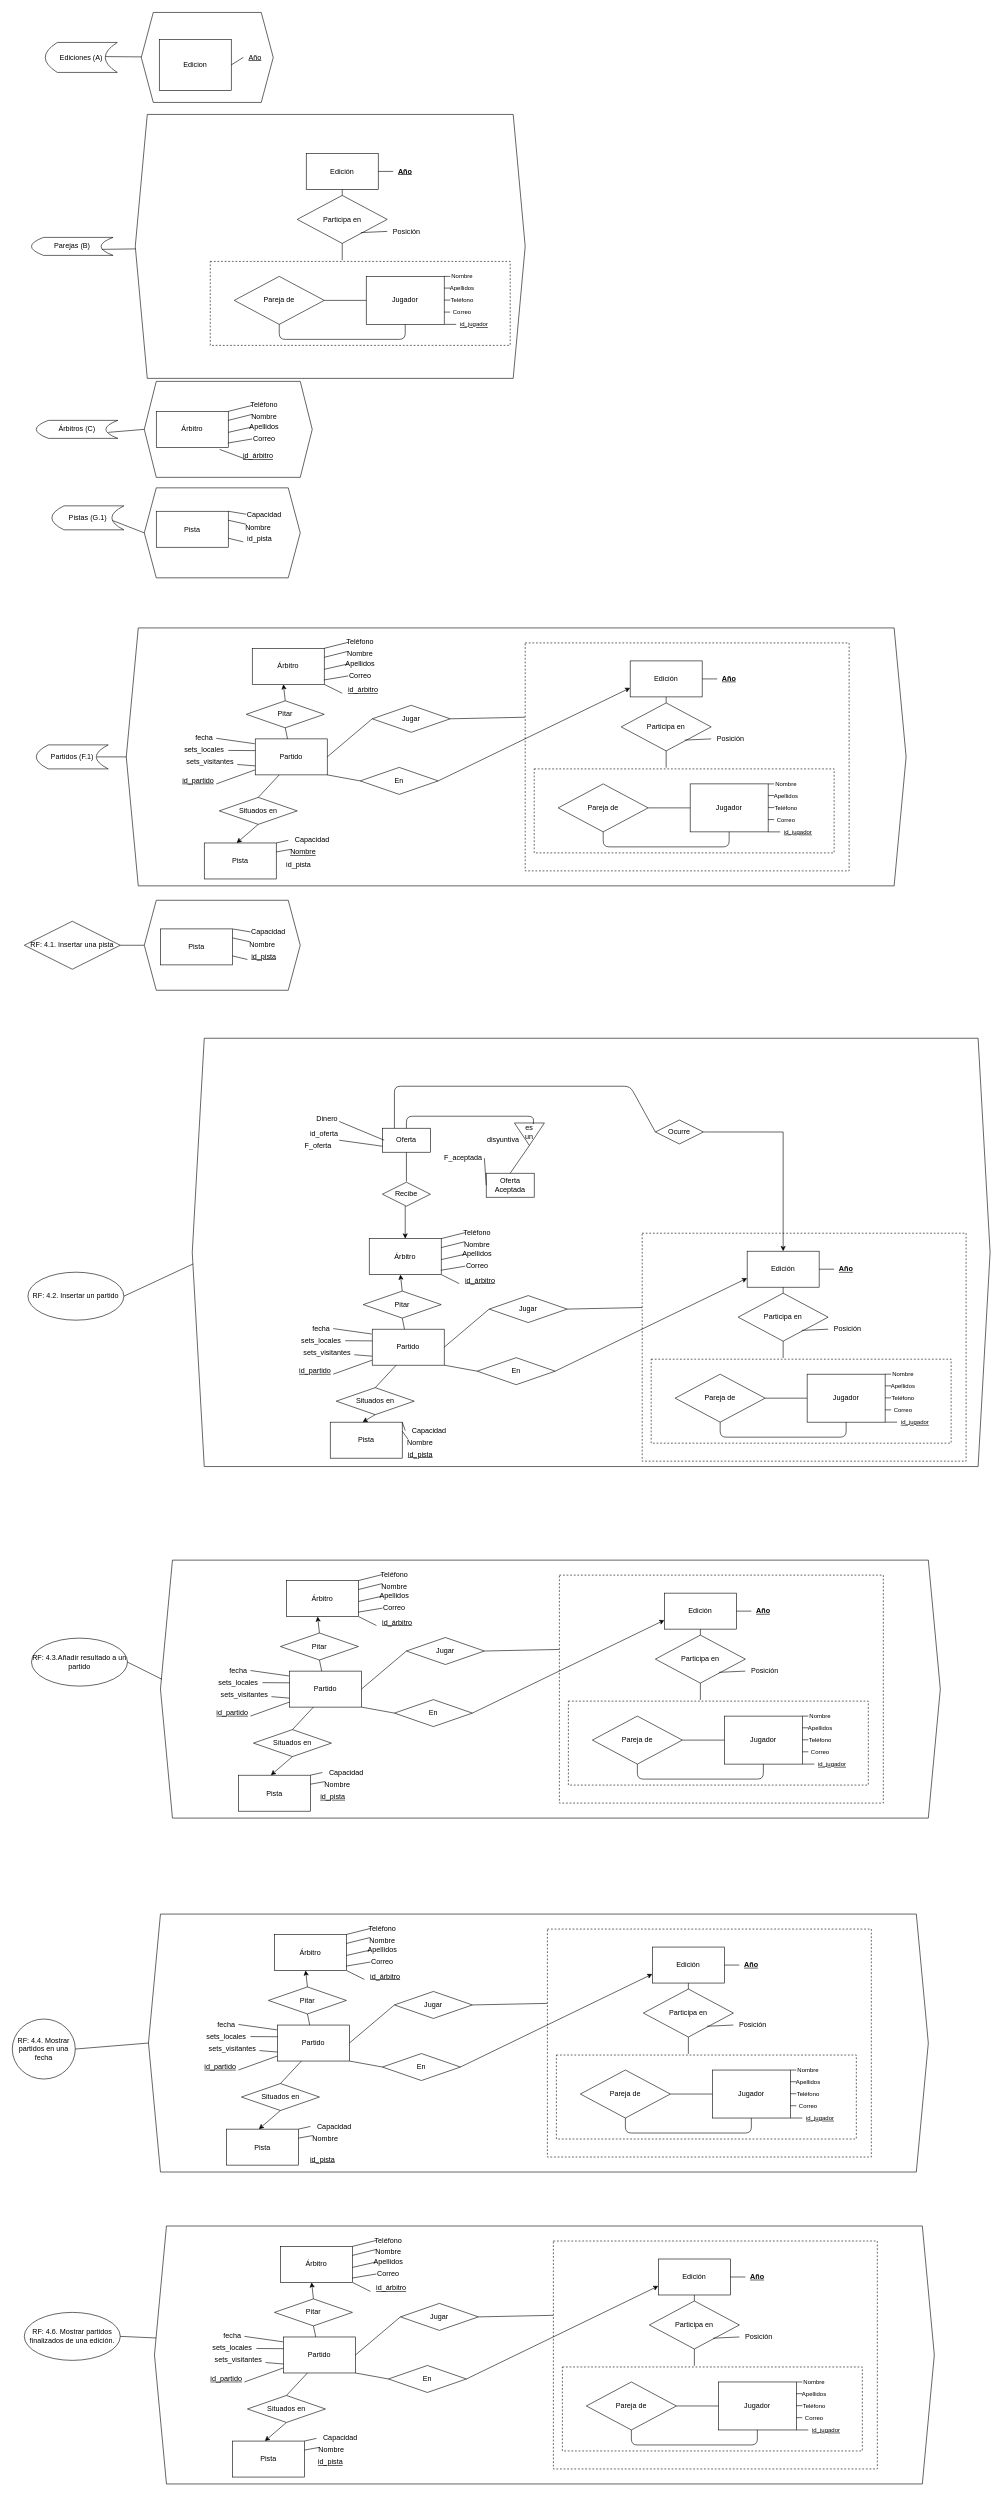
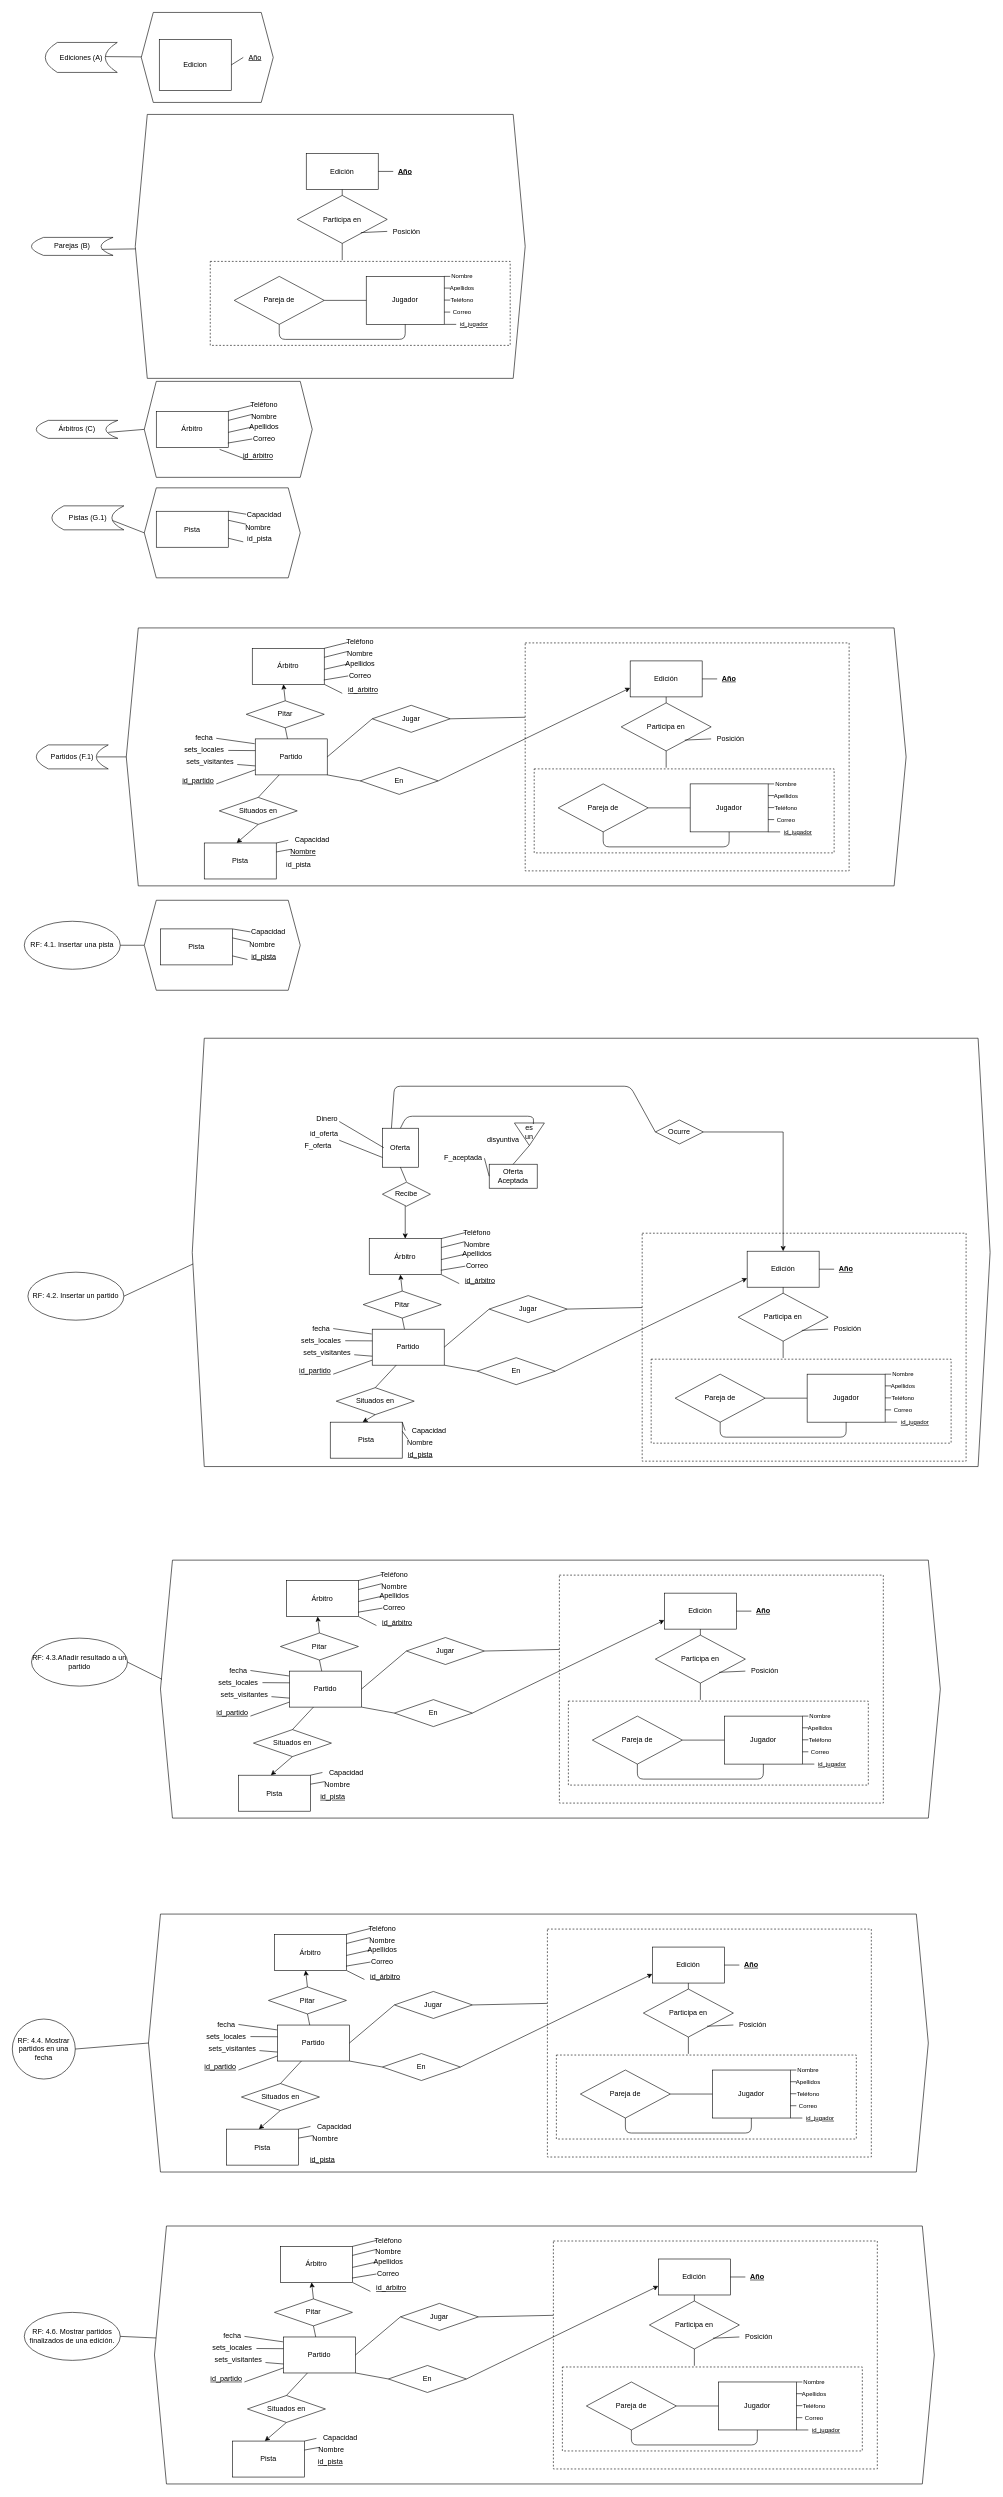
(72, 945) -> (72, 945)
(407, 1140) -> (401, 1148)
(510, 1185) -> (513, 1176)
